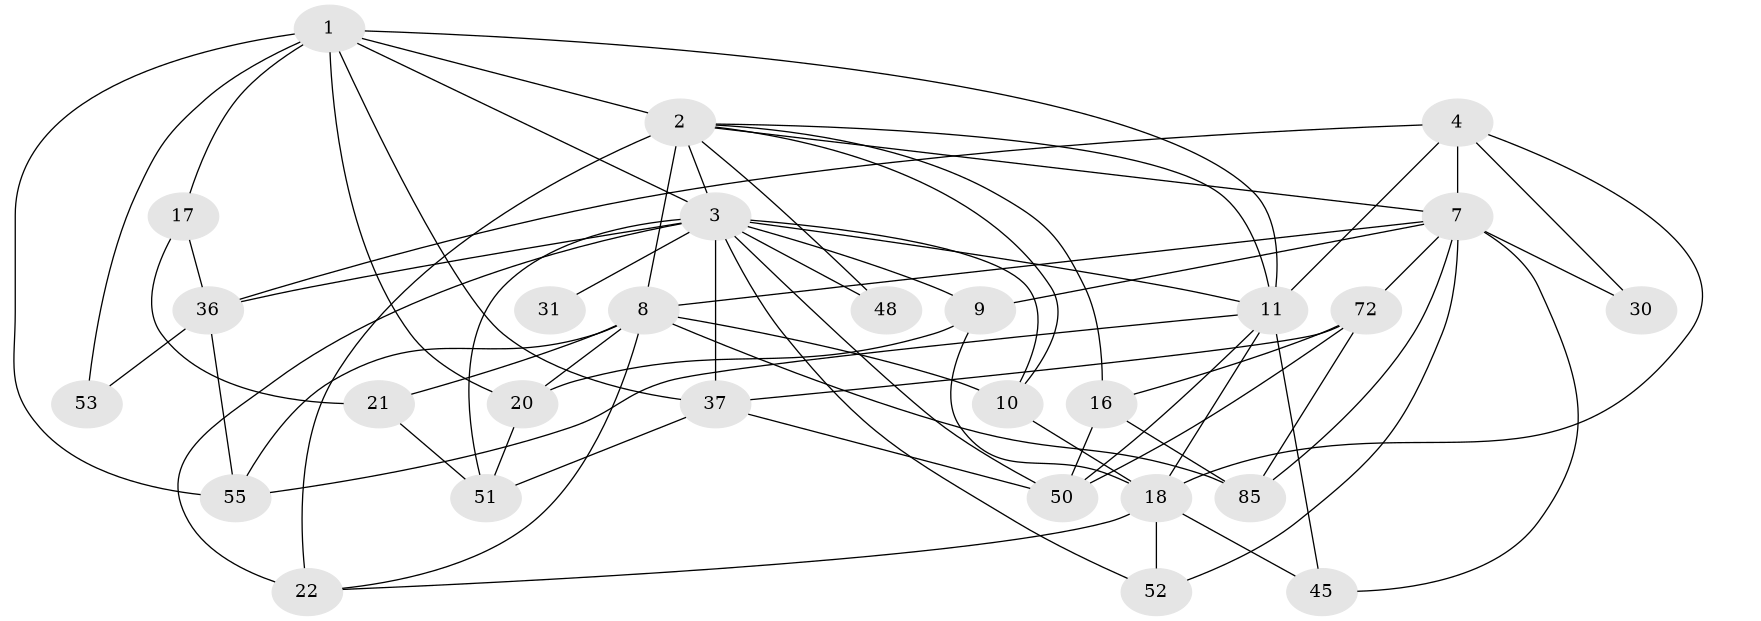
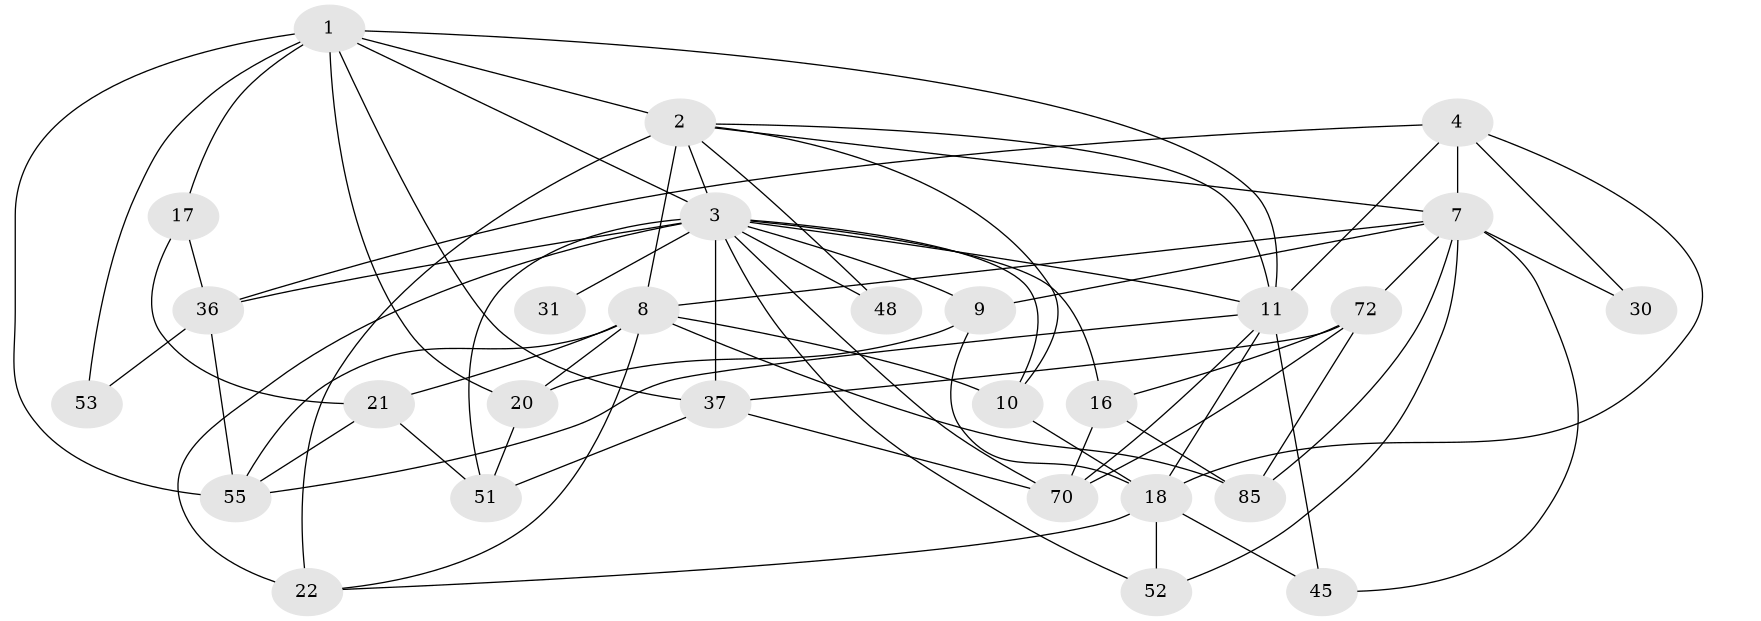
(968, 180) -> (957, 252)
none -> (298, 457)
(1062, 498) -> (1062, 498)
